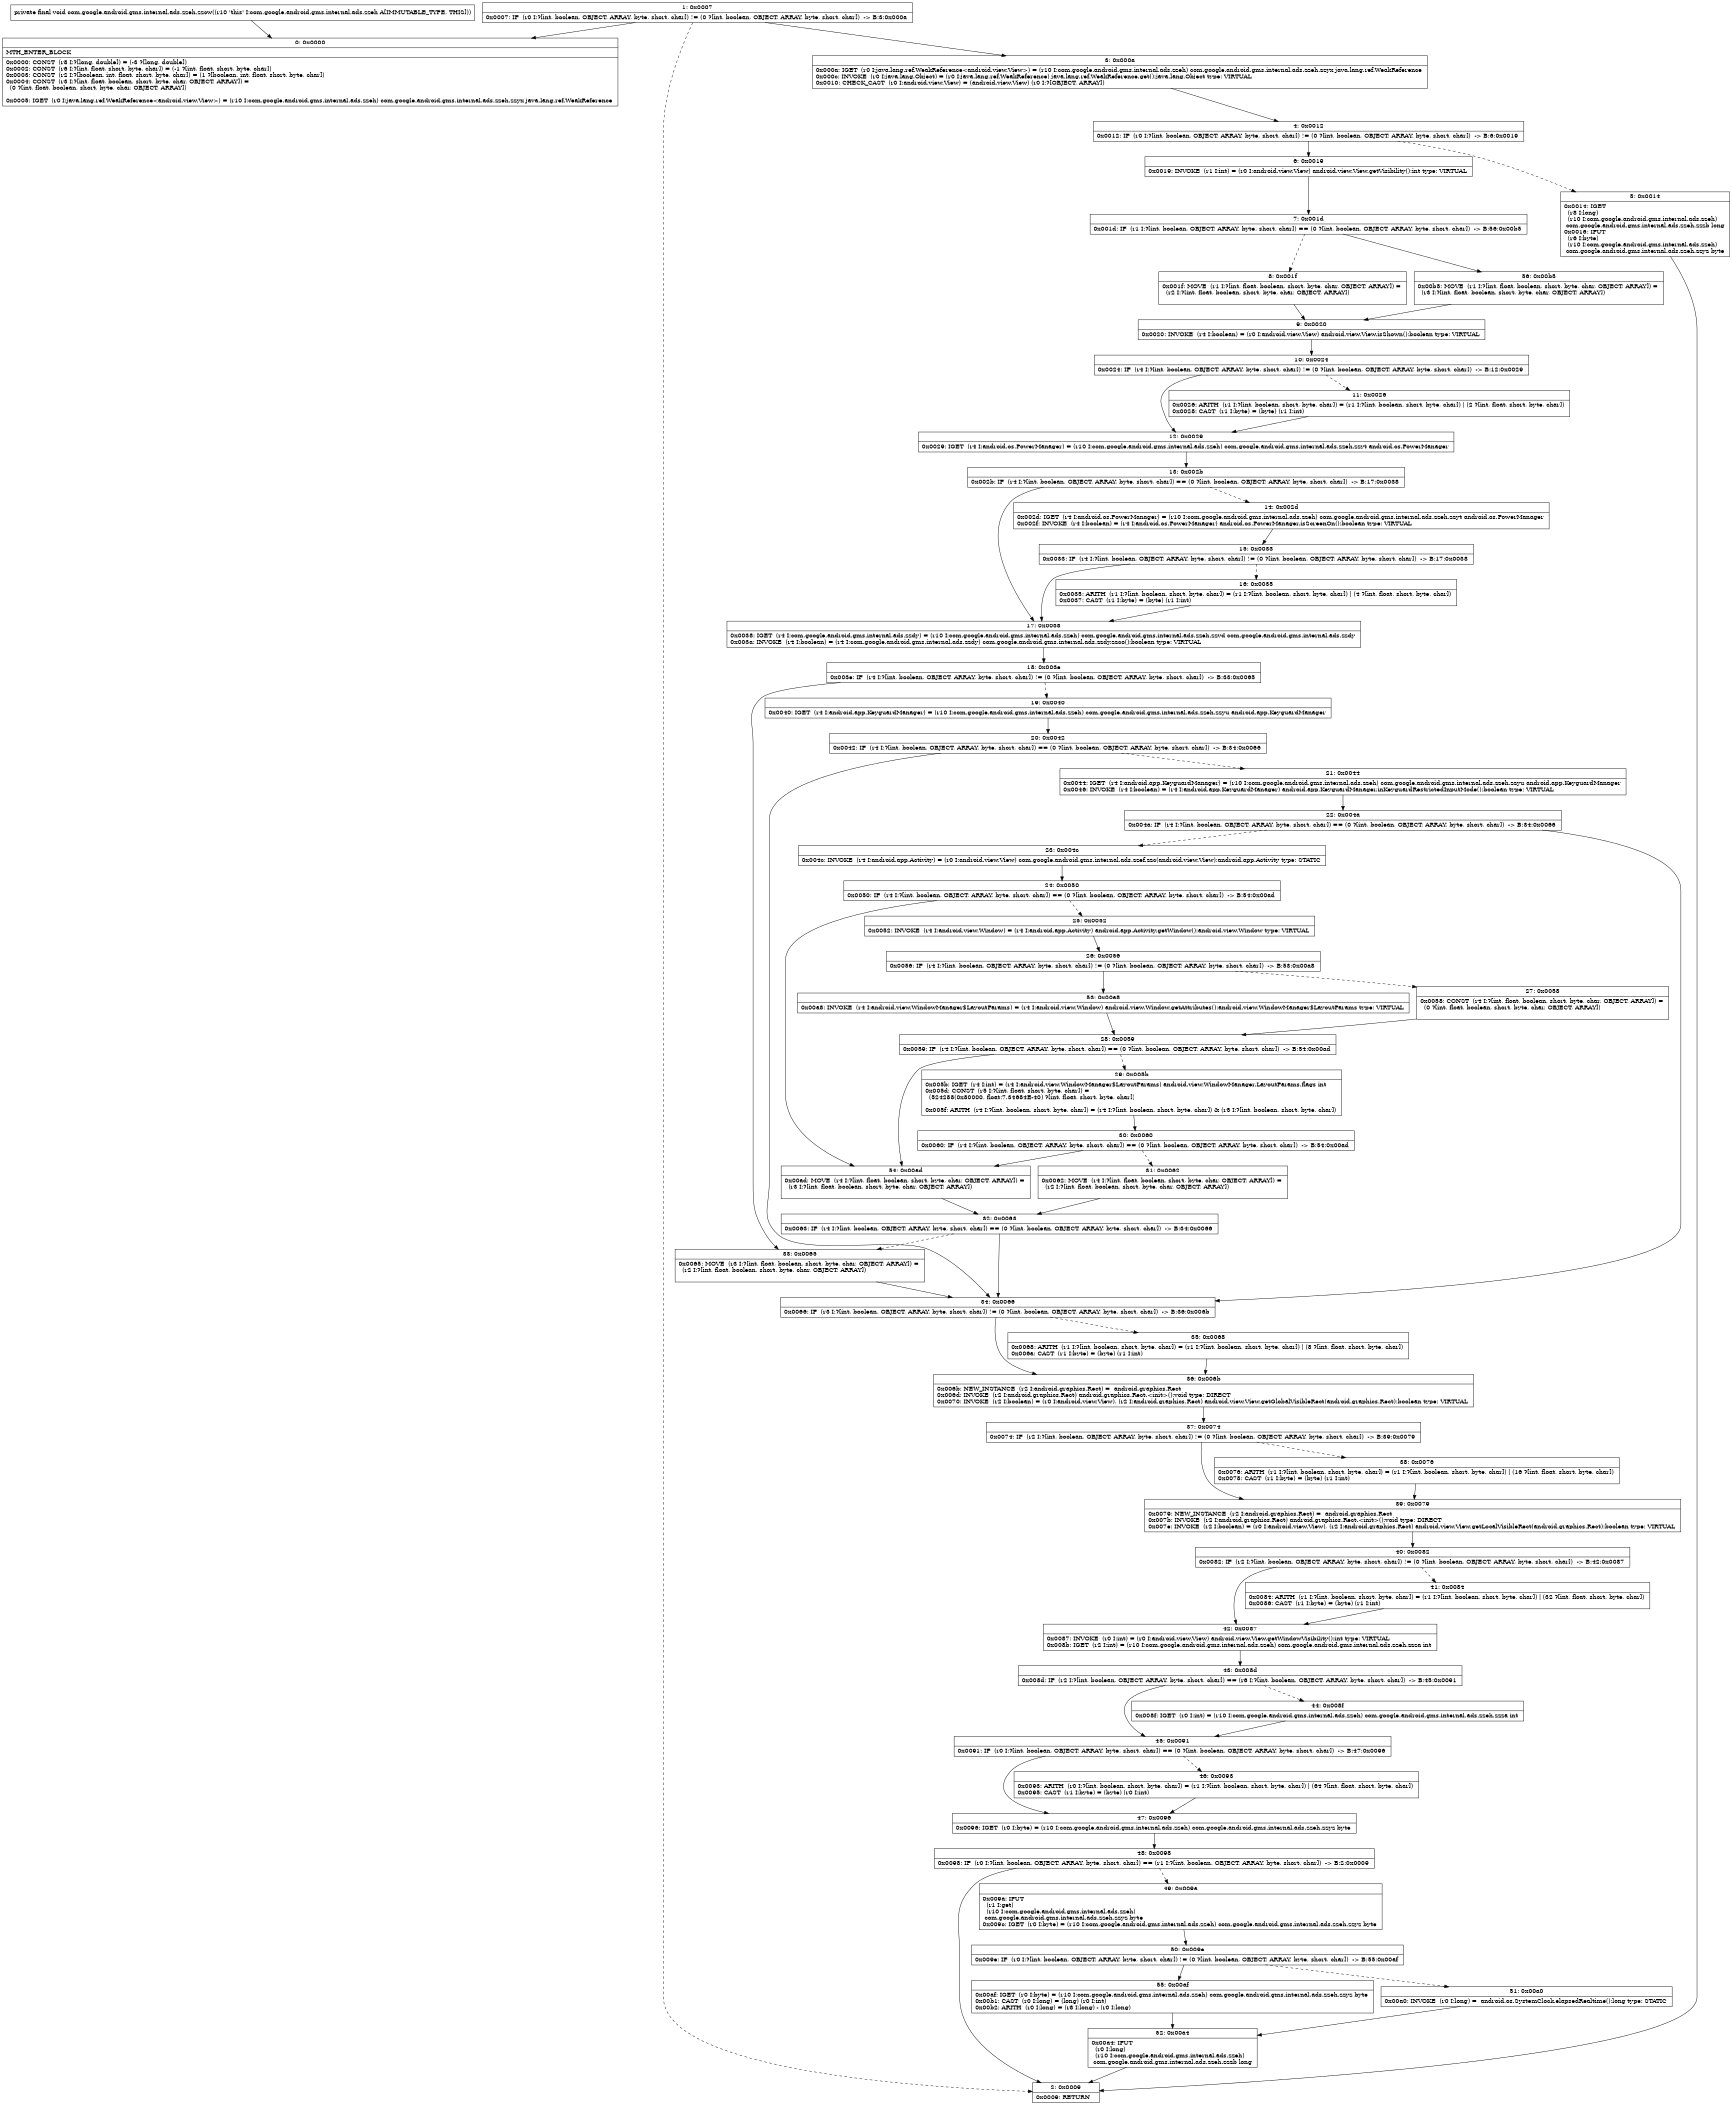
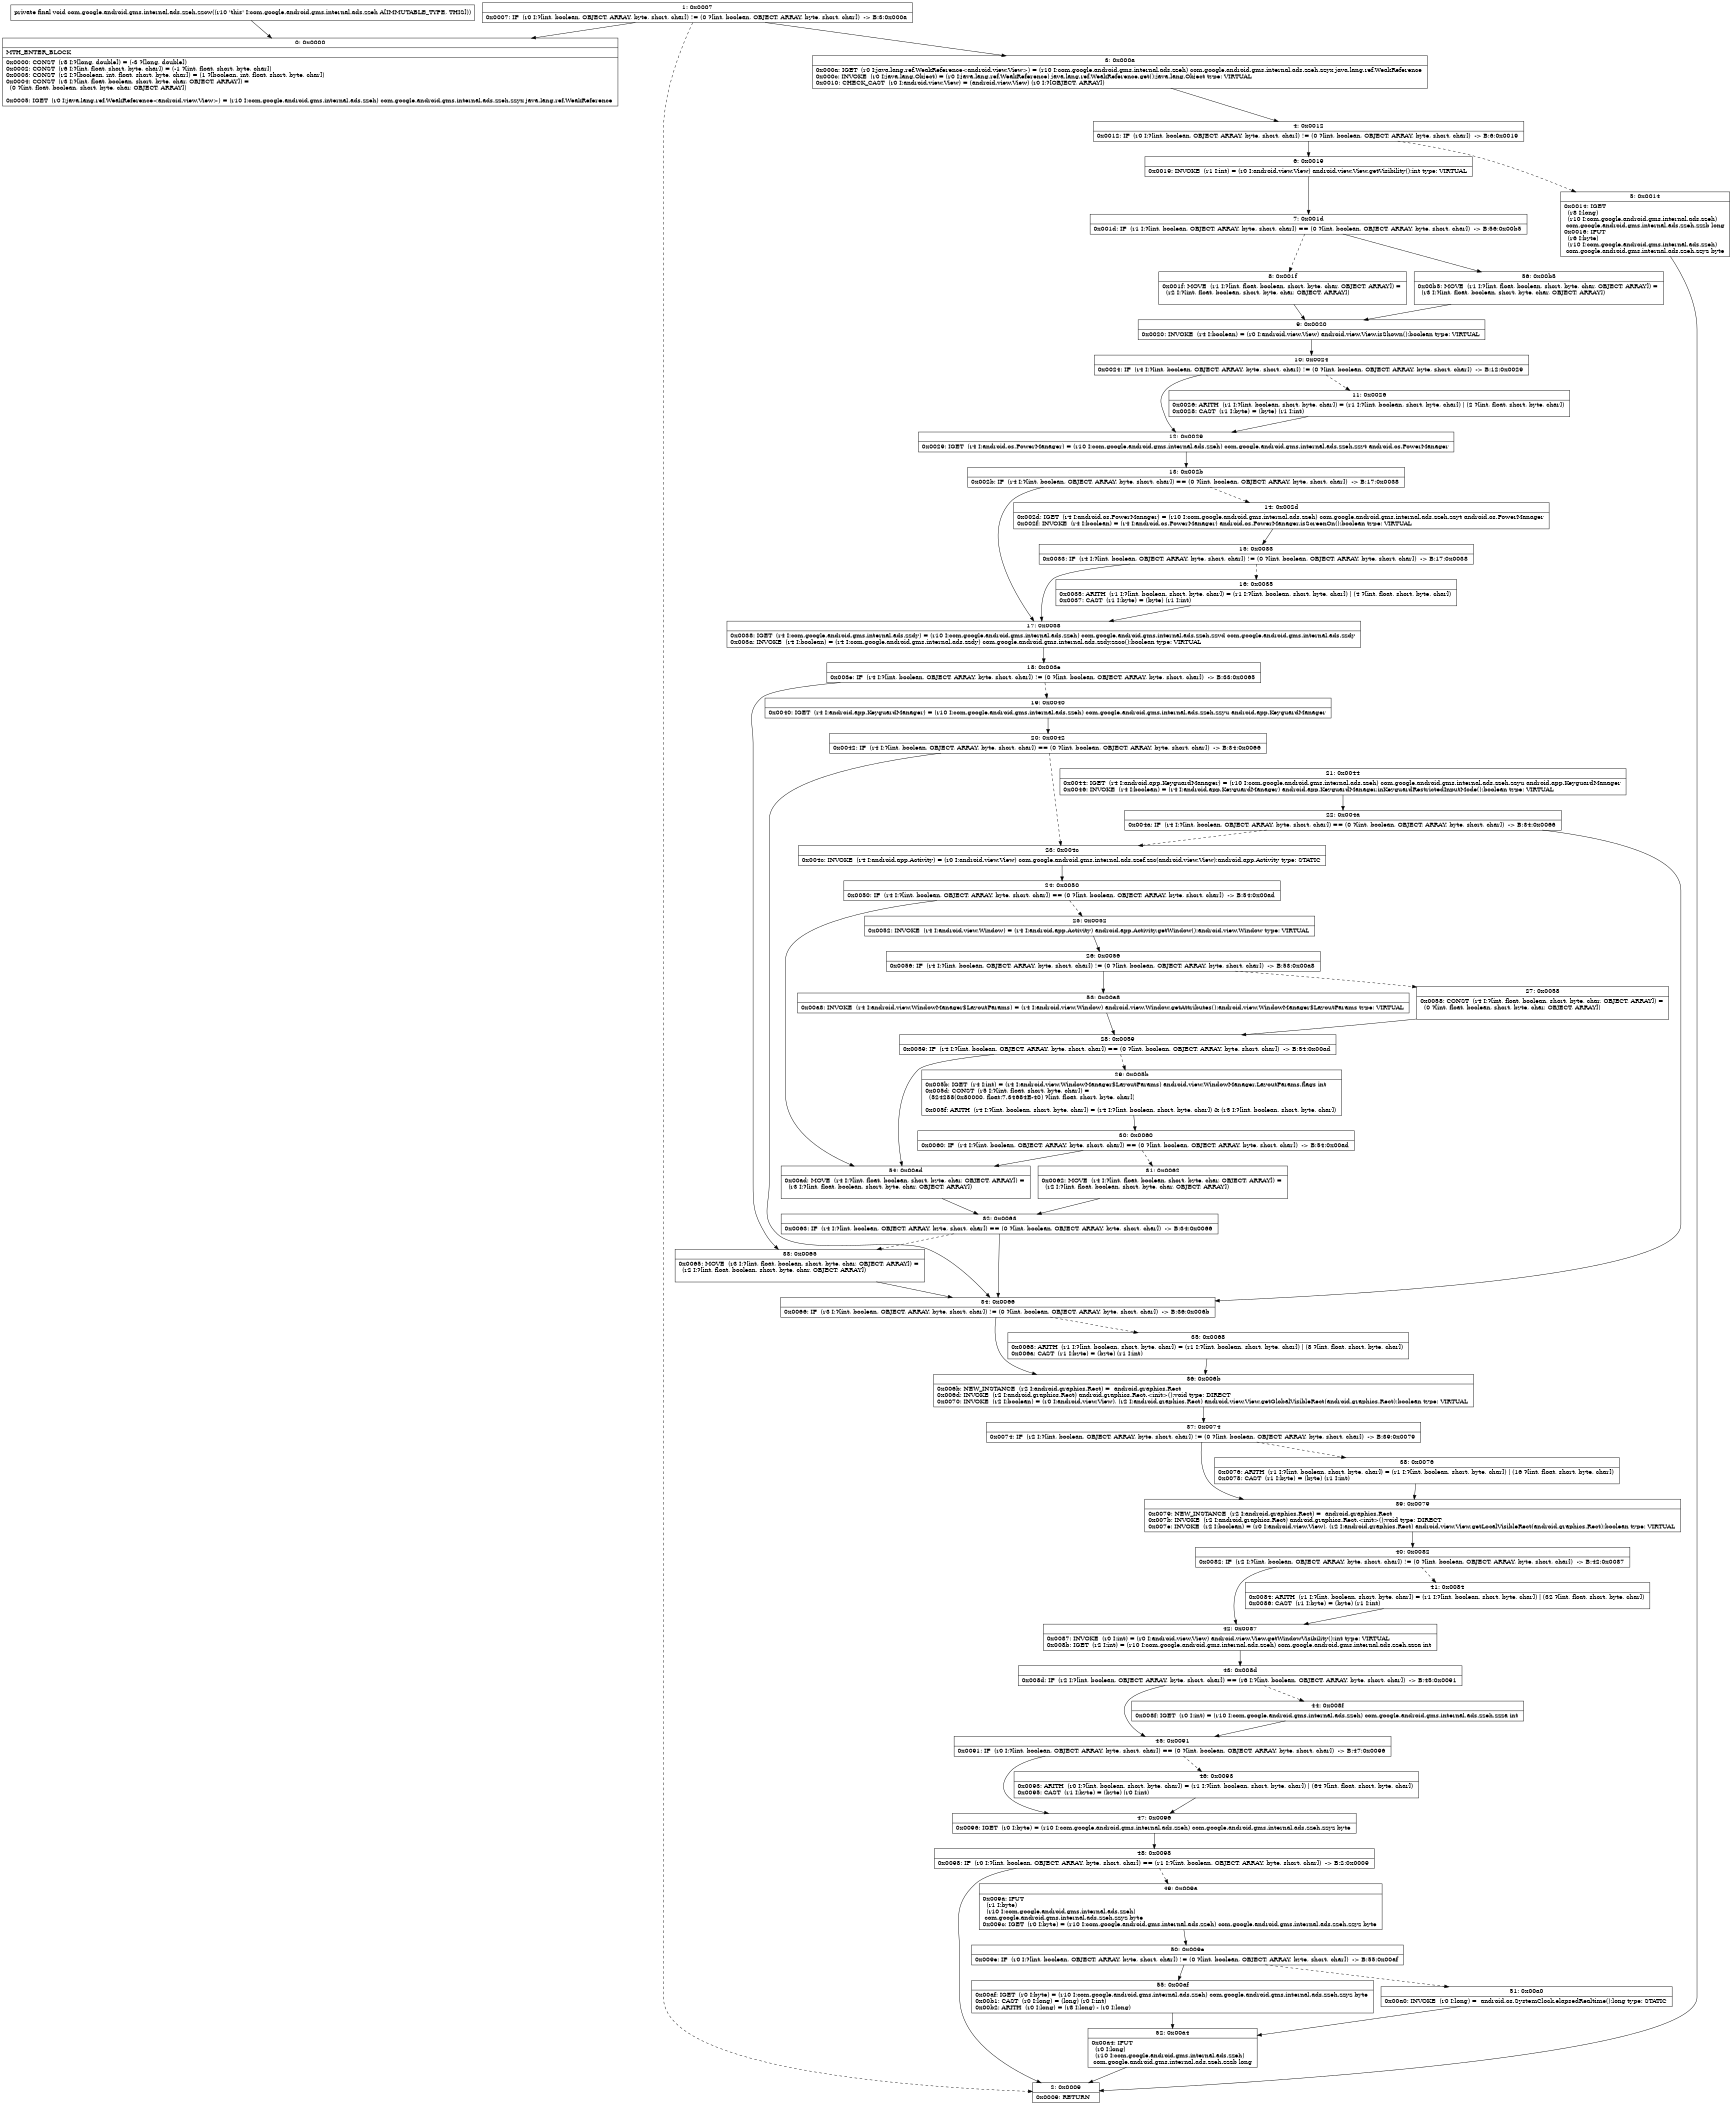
(1181, 761) -> (1055, 797)
(998, 1905) -> (1000, 1905)
